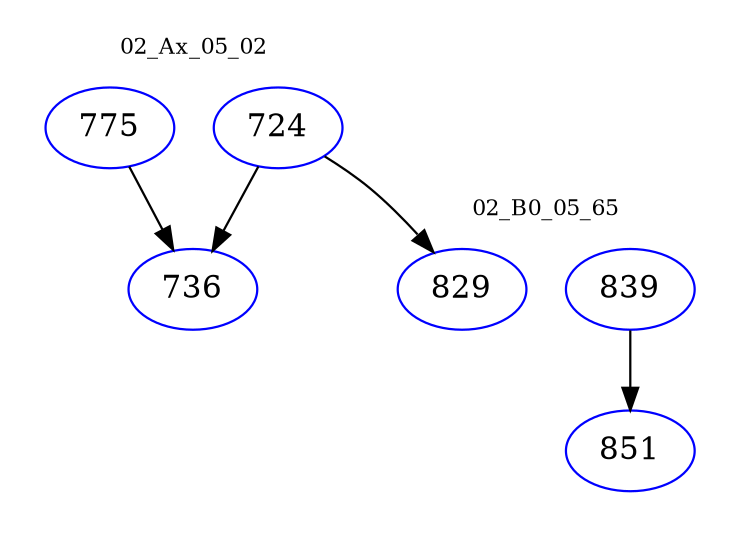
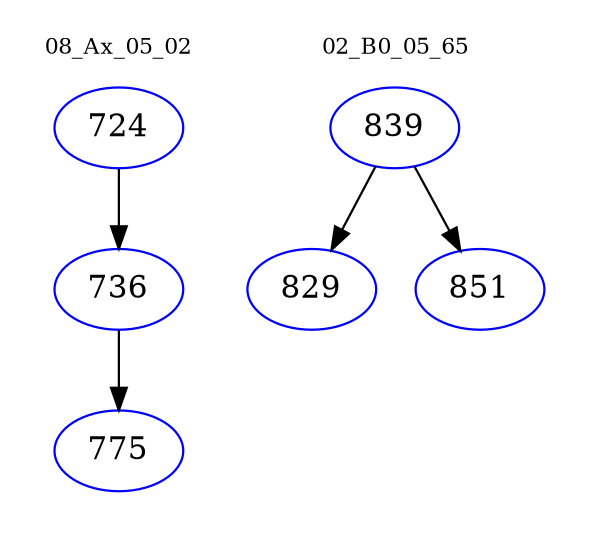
(194, 48) -> (119, 48)
(146, 198) -> (119, 359)
(394, 210) -> (359, 198)
